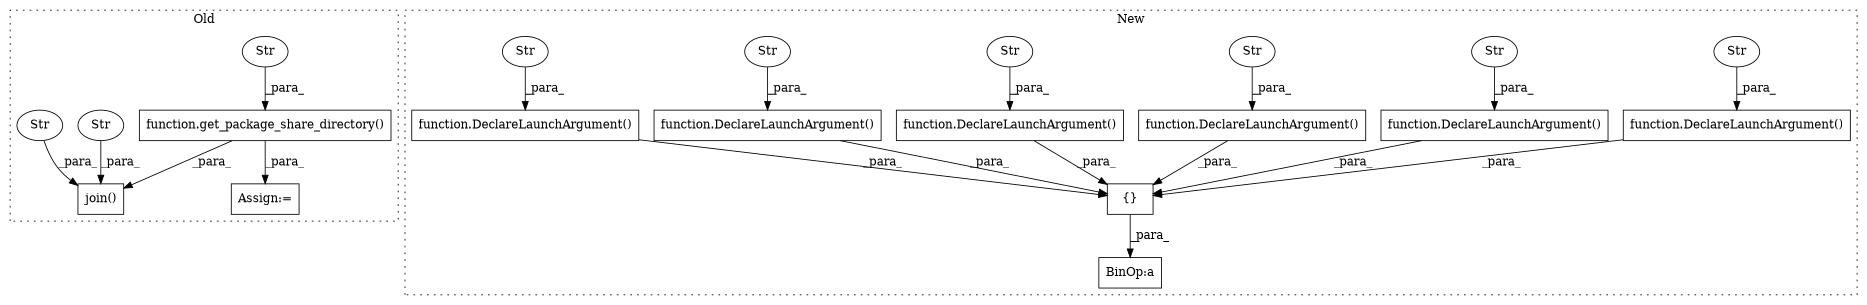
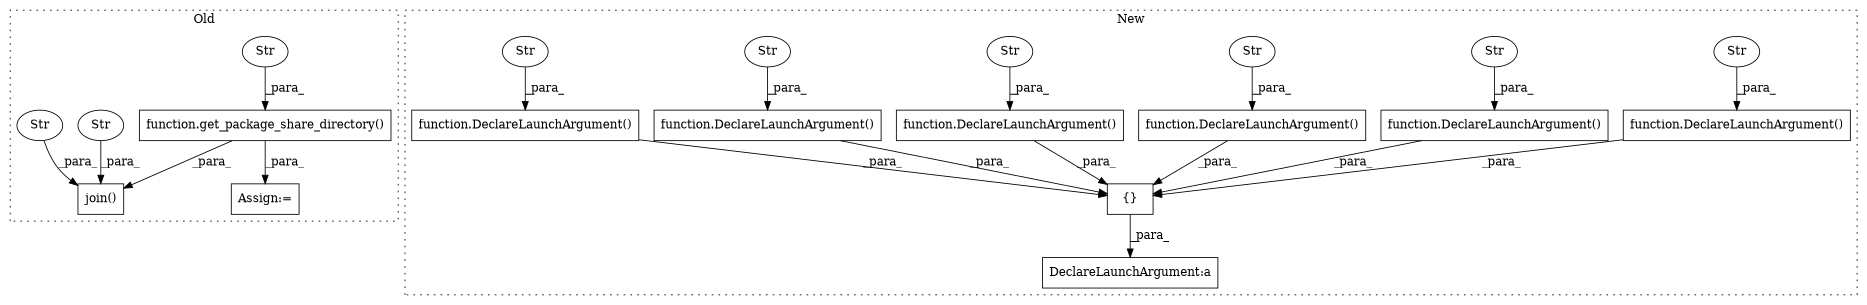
(1130, 273) -> (1130, 273)
